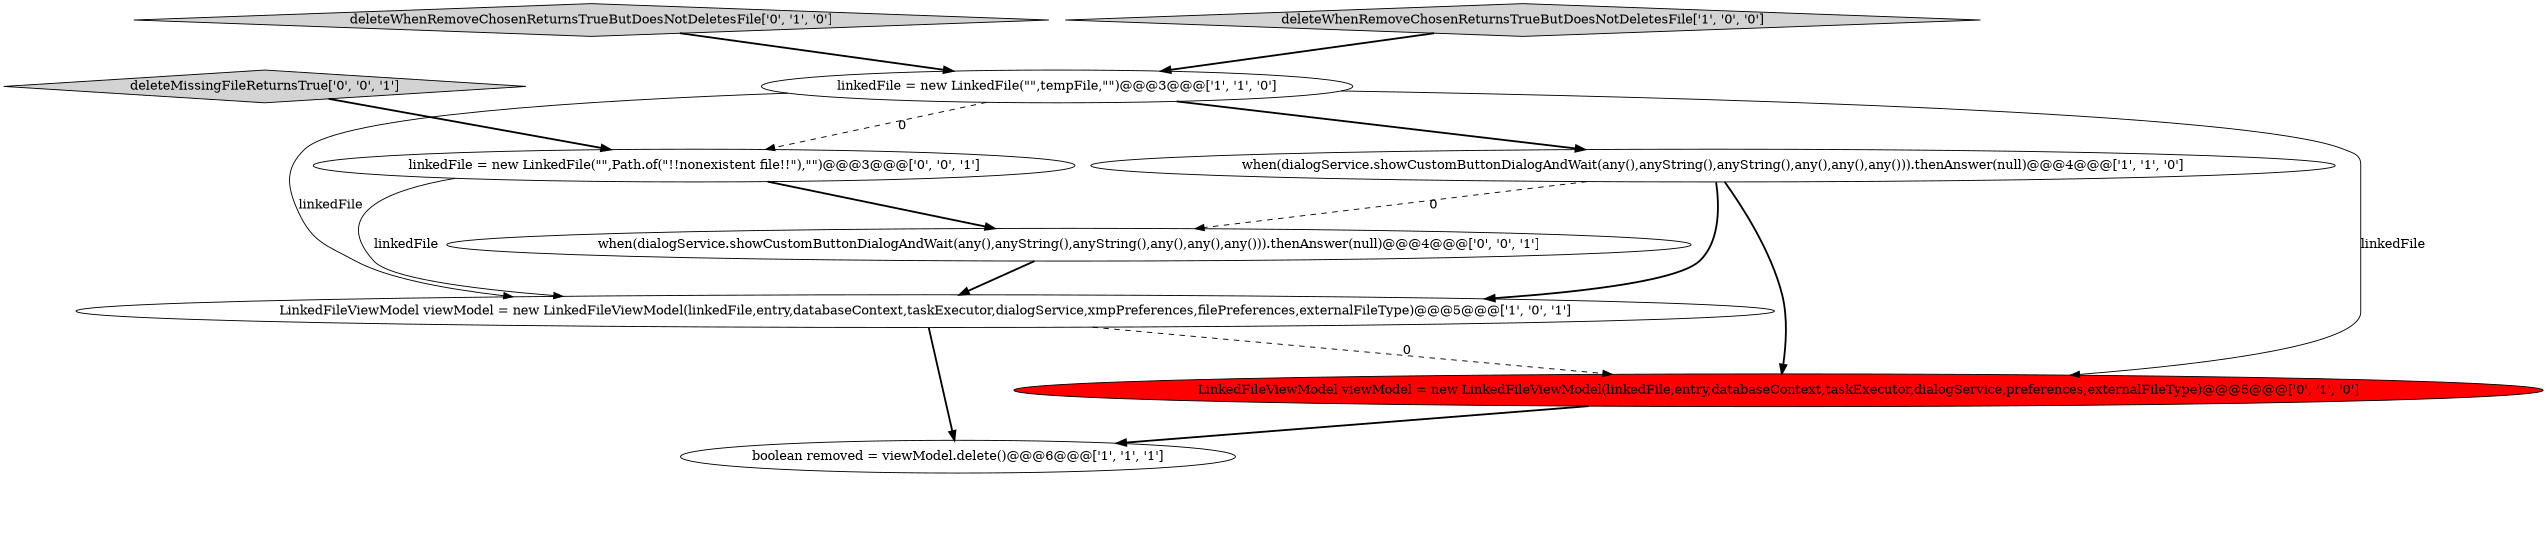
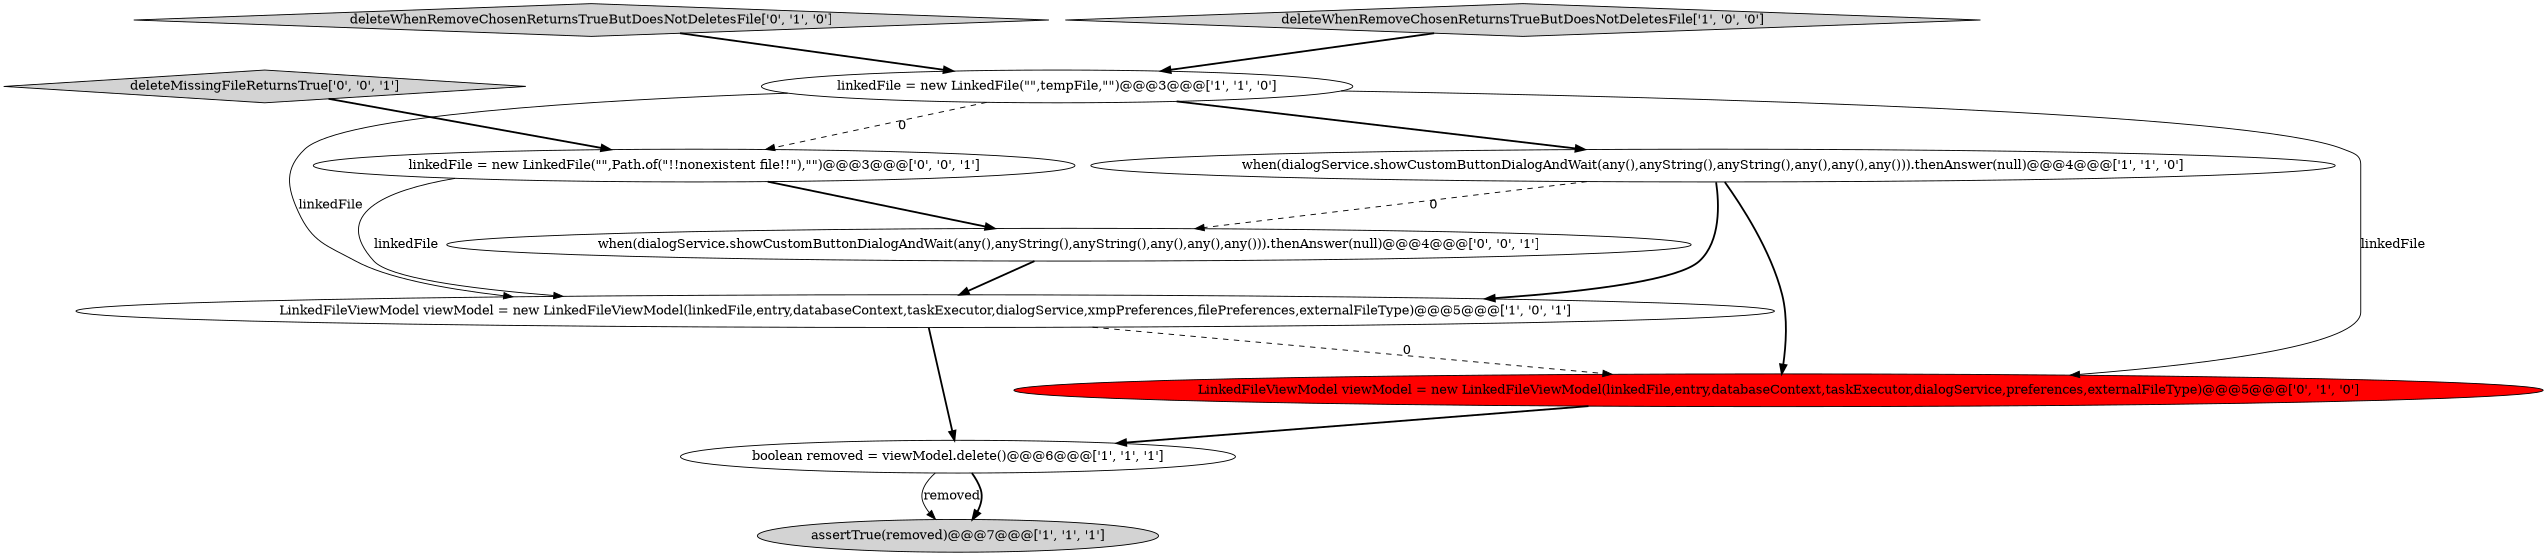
none -> (958, 536)
